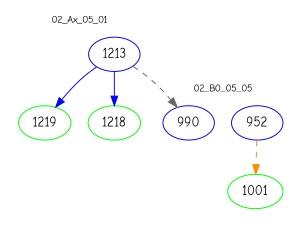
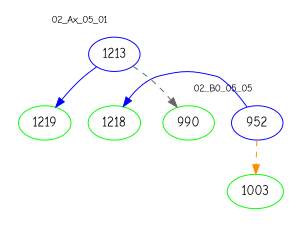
(114, 84) -> (190, 72)
(189, 123) -> (189, 123)
(255, 192) -> (255, 192)
